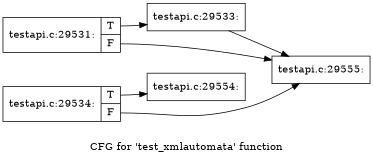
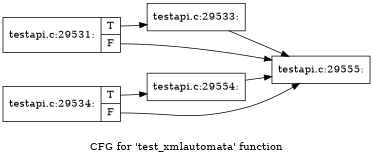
none -> (255, 79)
